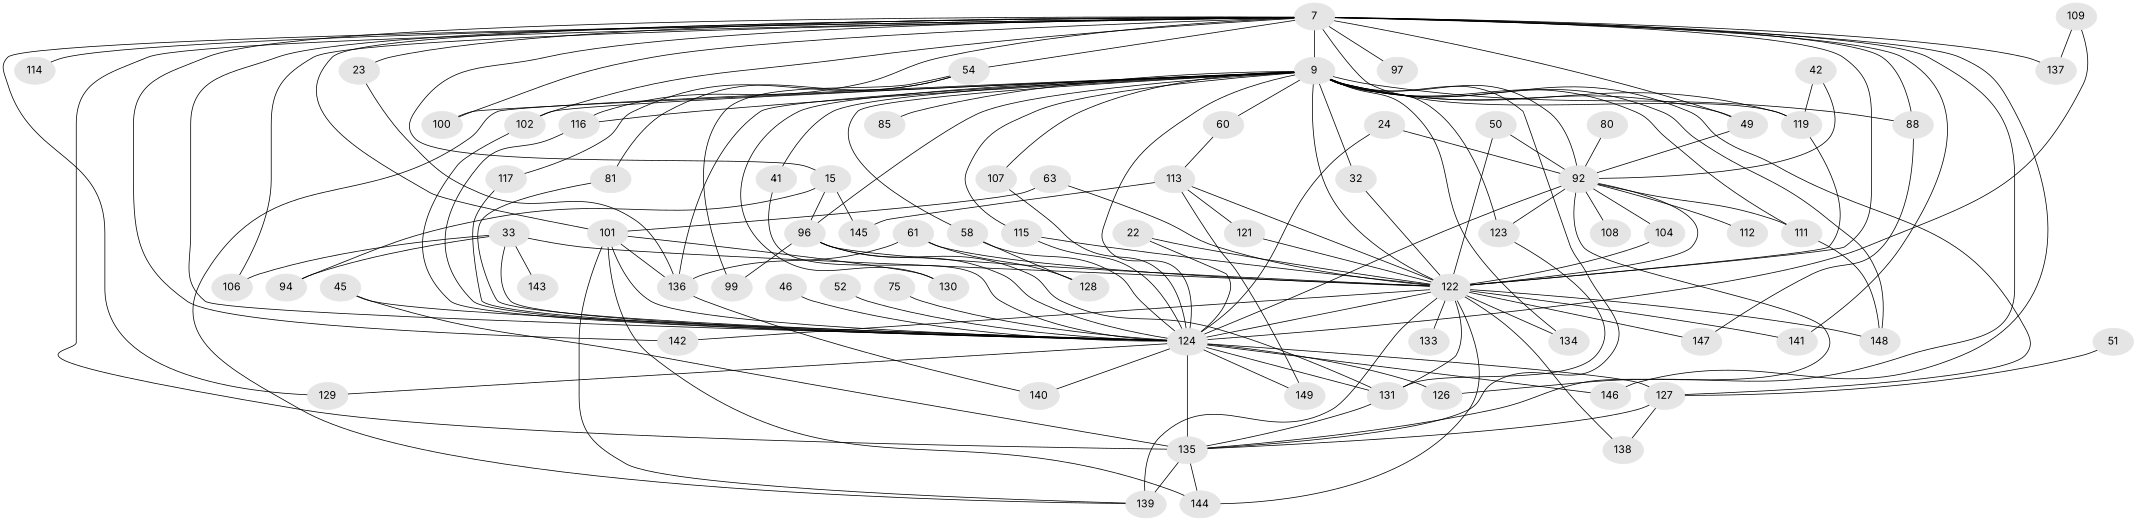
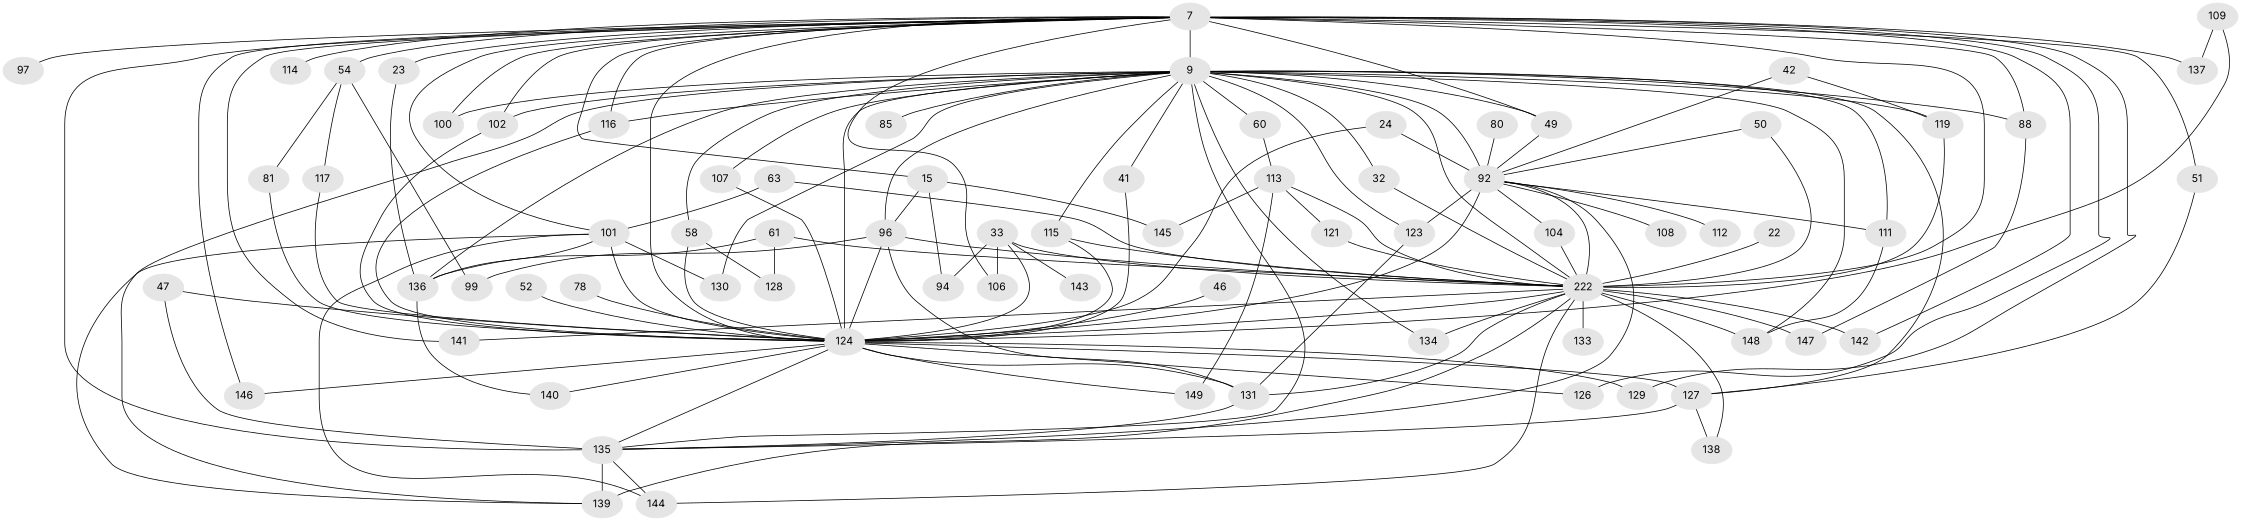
(1554, 105) -> (1738, 29)
(1220, 271) -> none
(340, 288) -> (163, 288)
(895, 288) -> (580, 288)
(1450, 288) -> (1583, 288)
